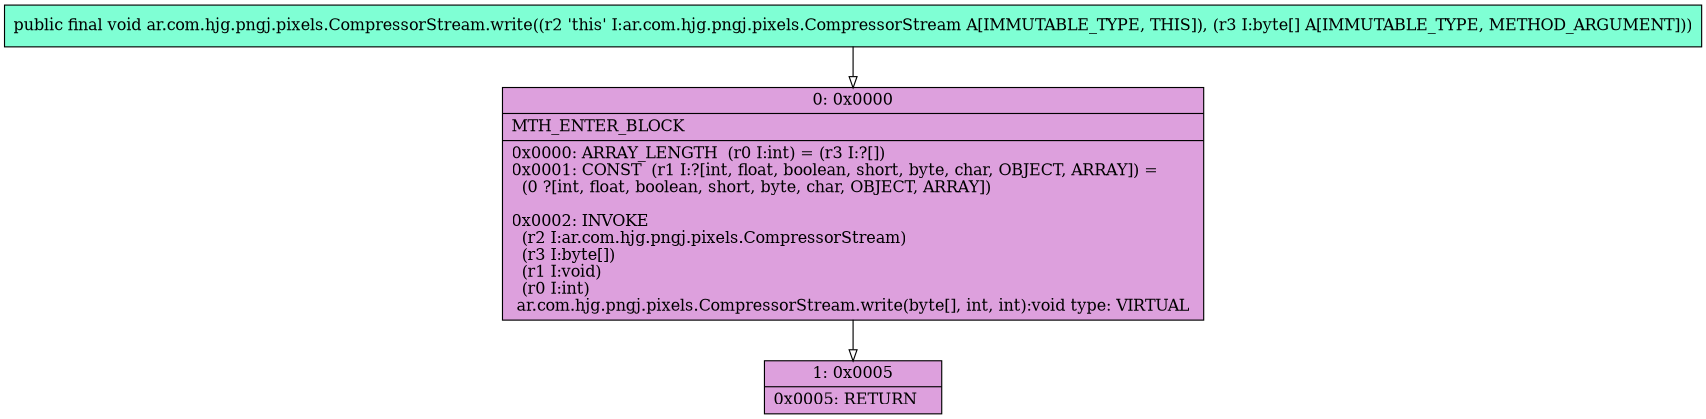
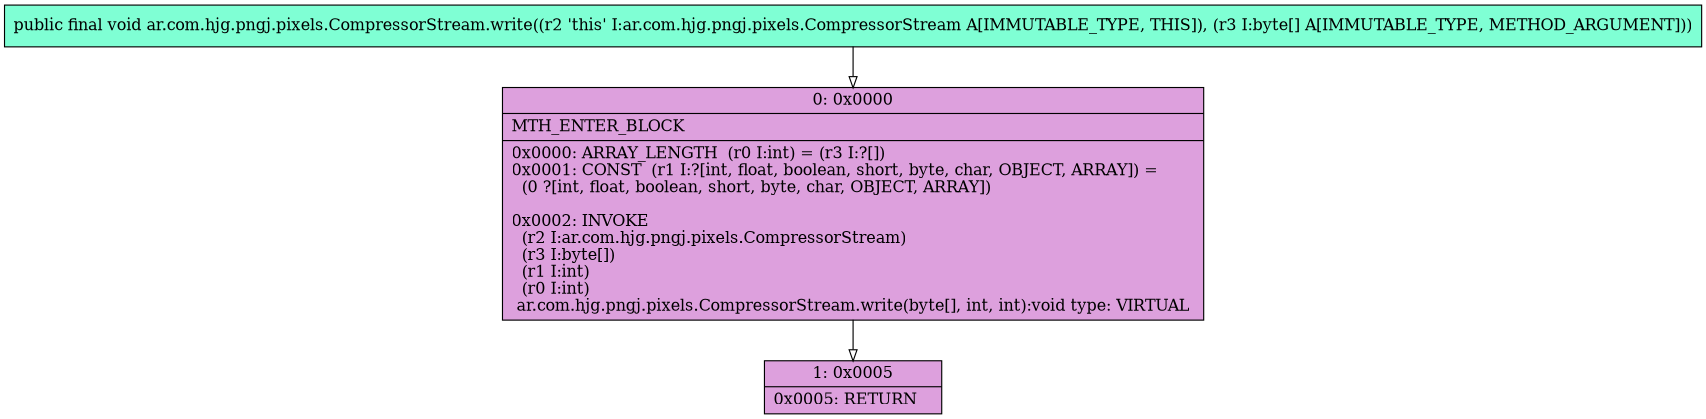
(557, 272) -> (551, 272)
